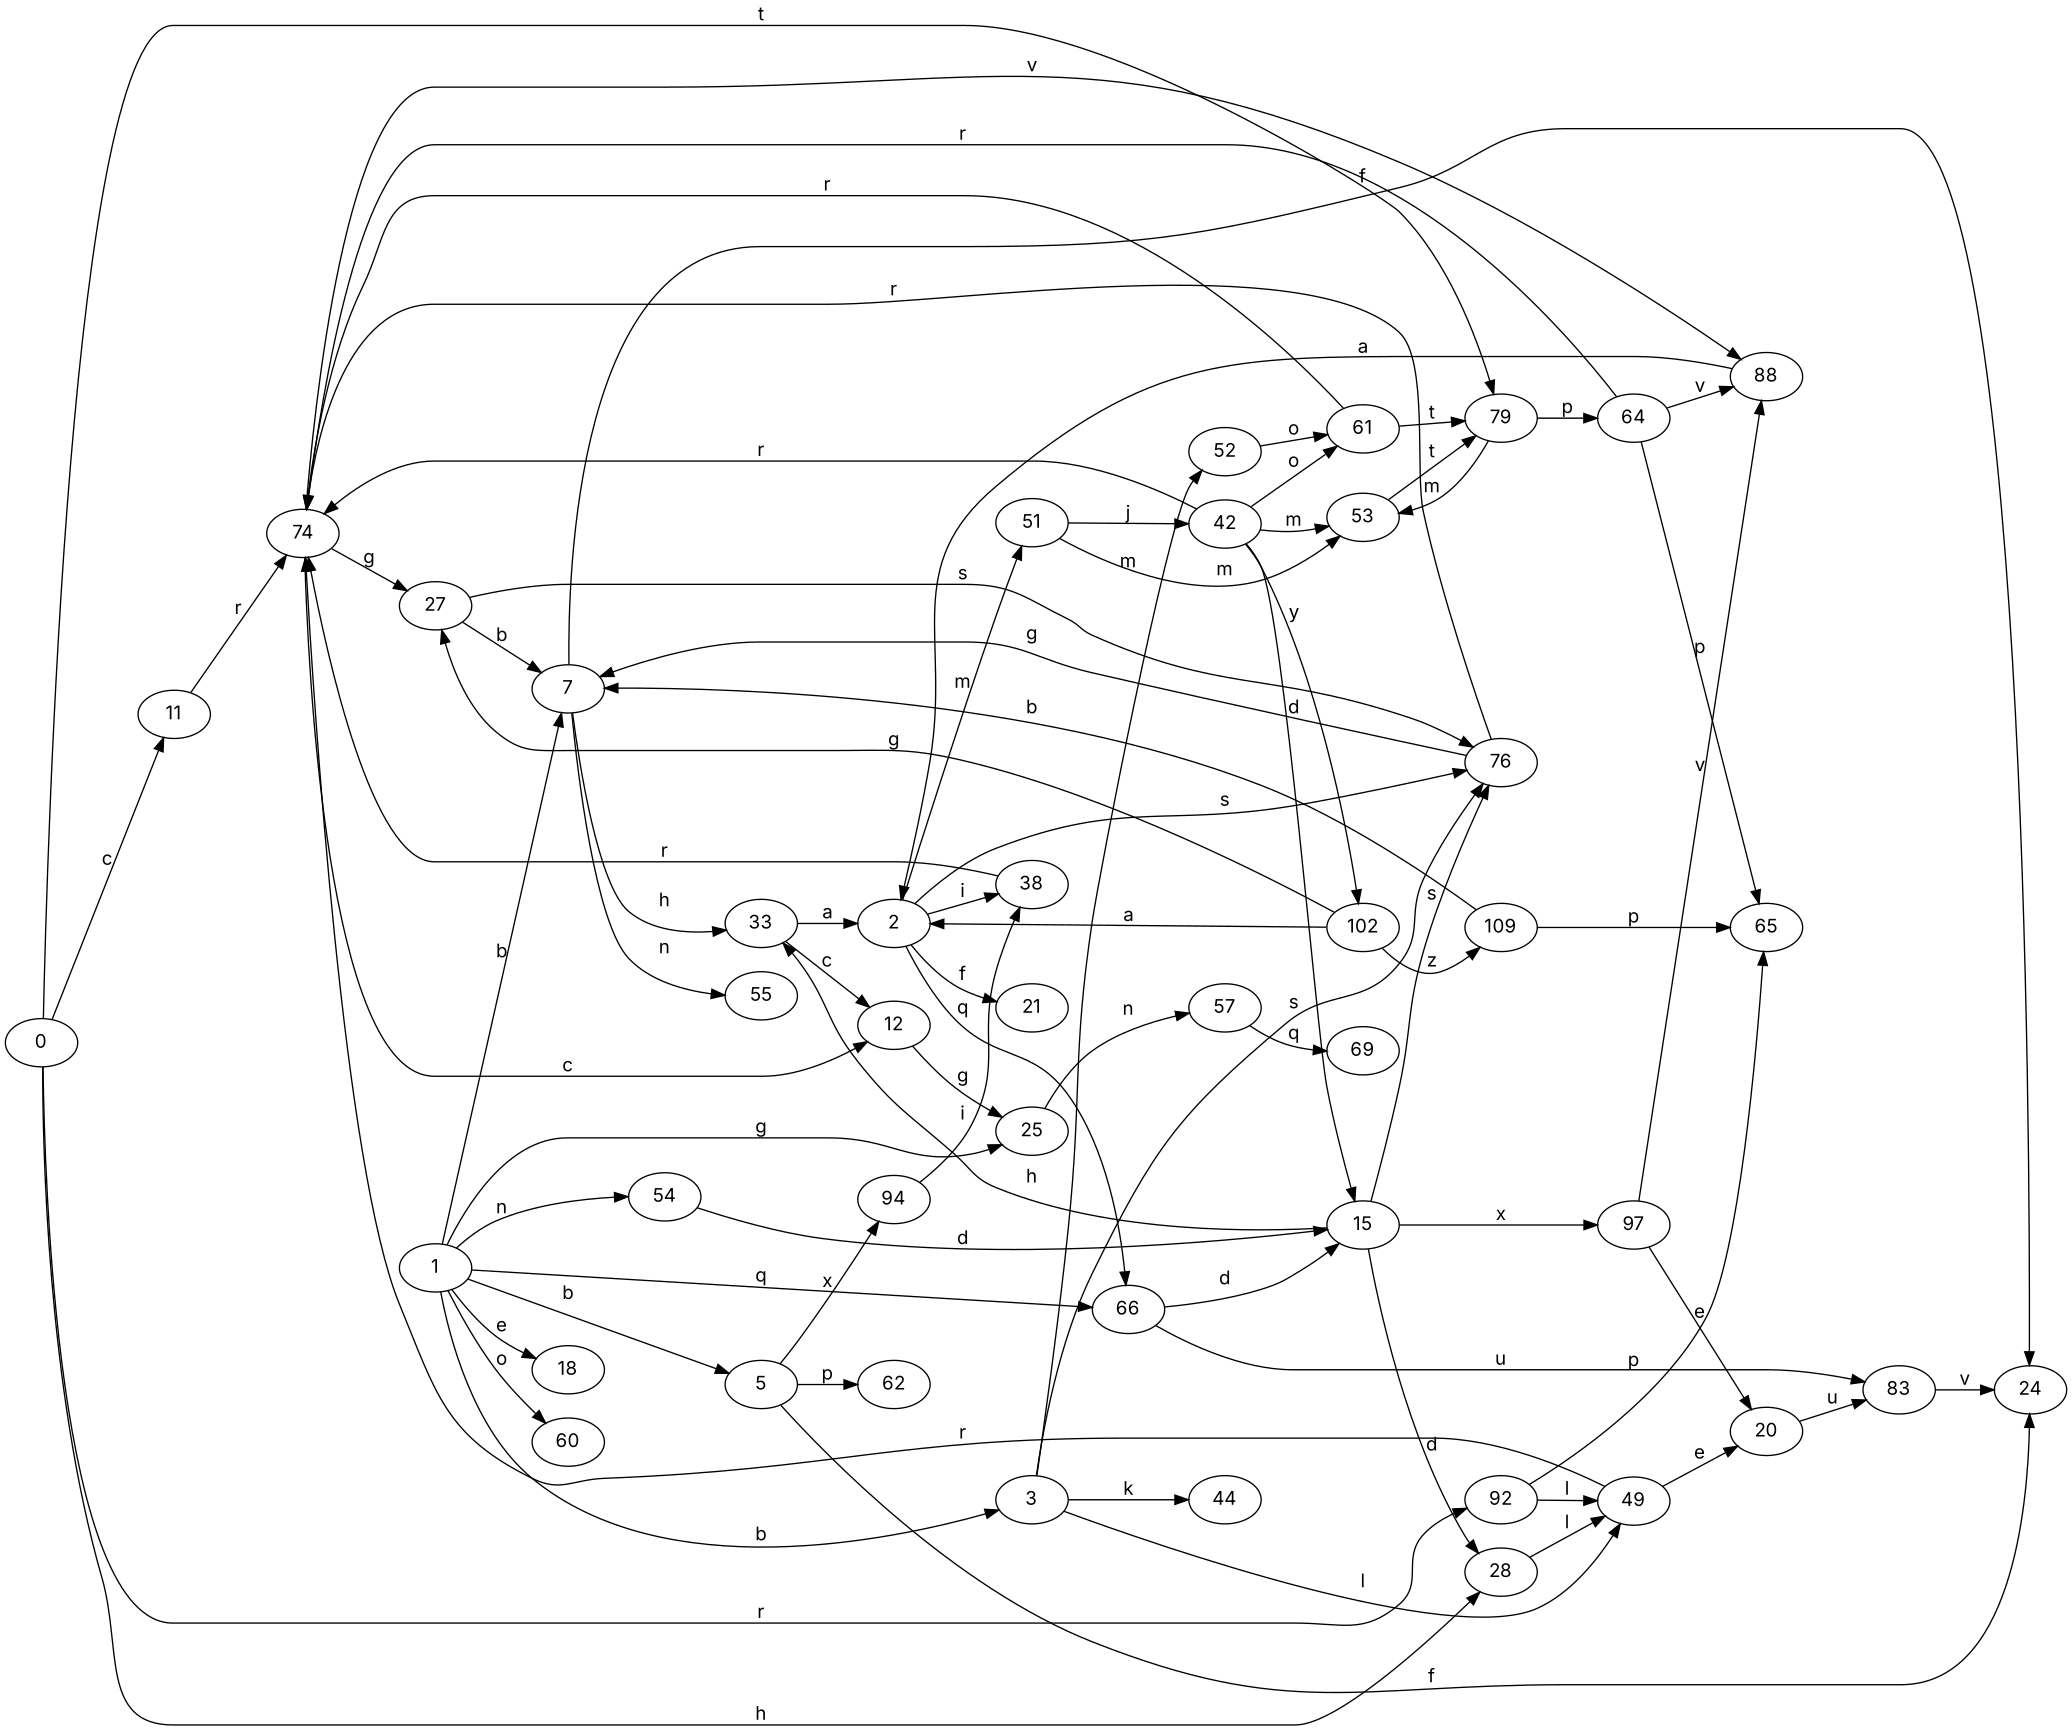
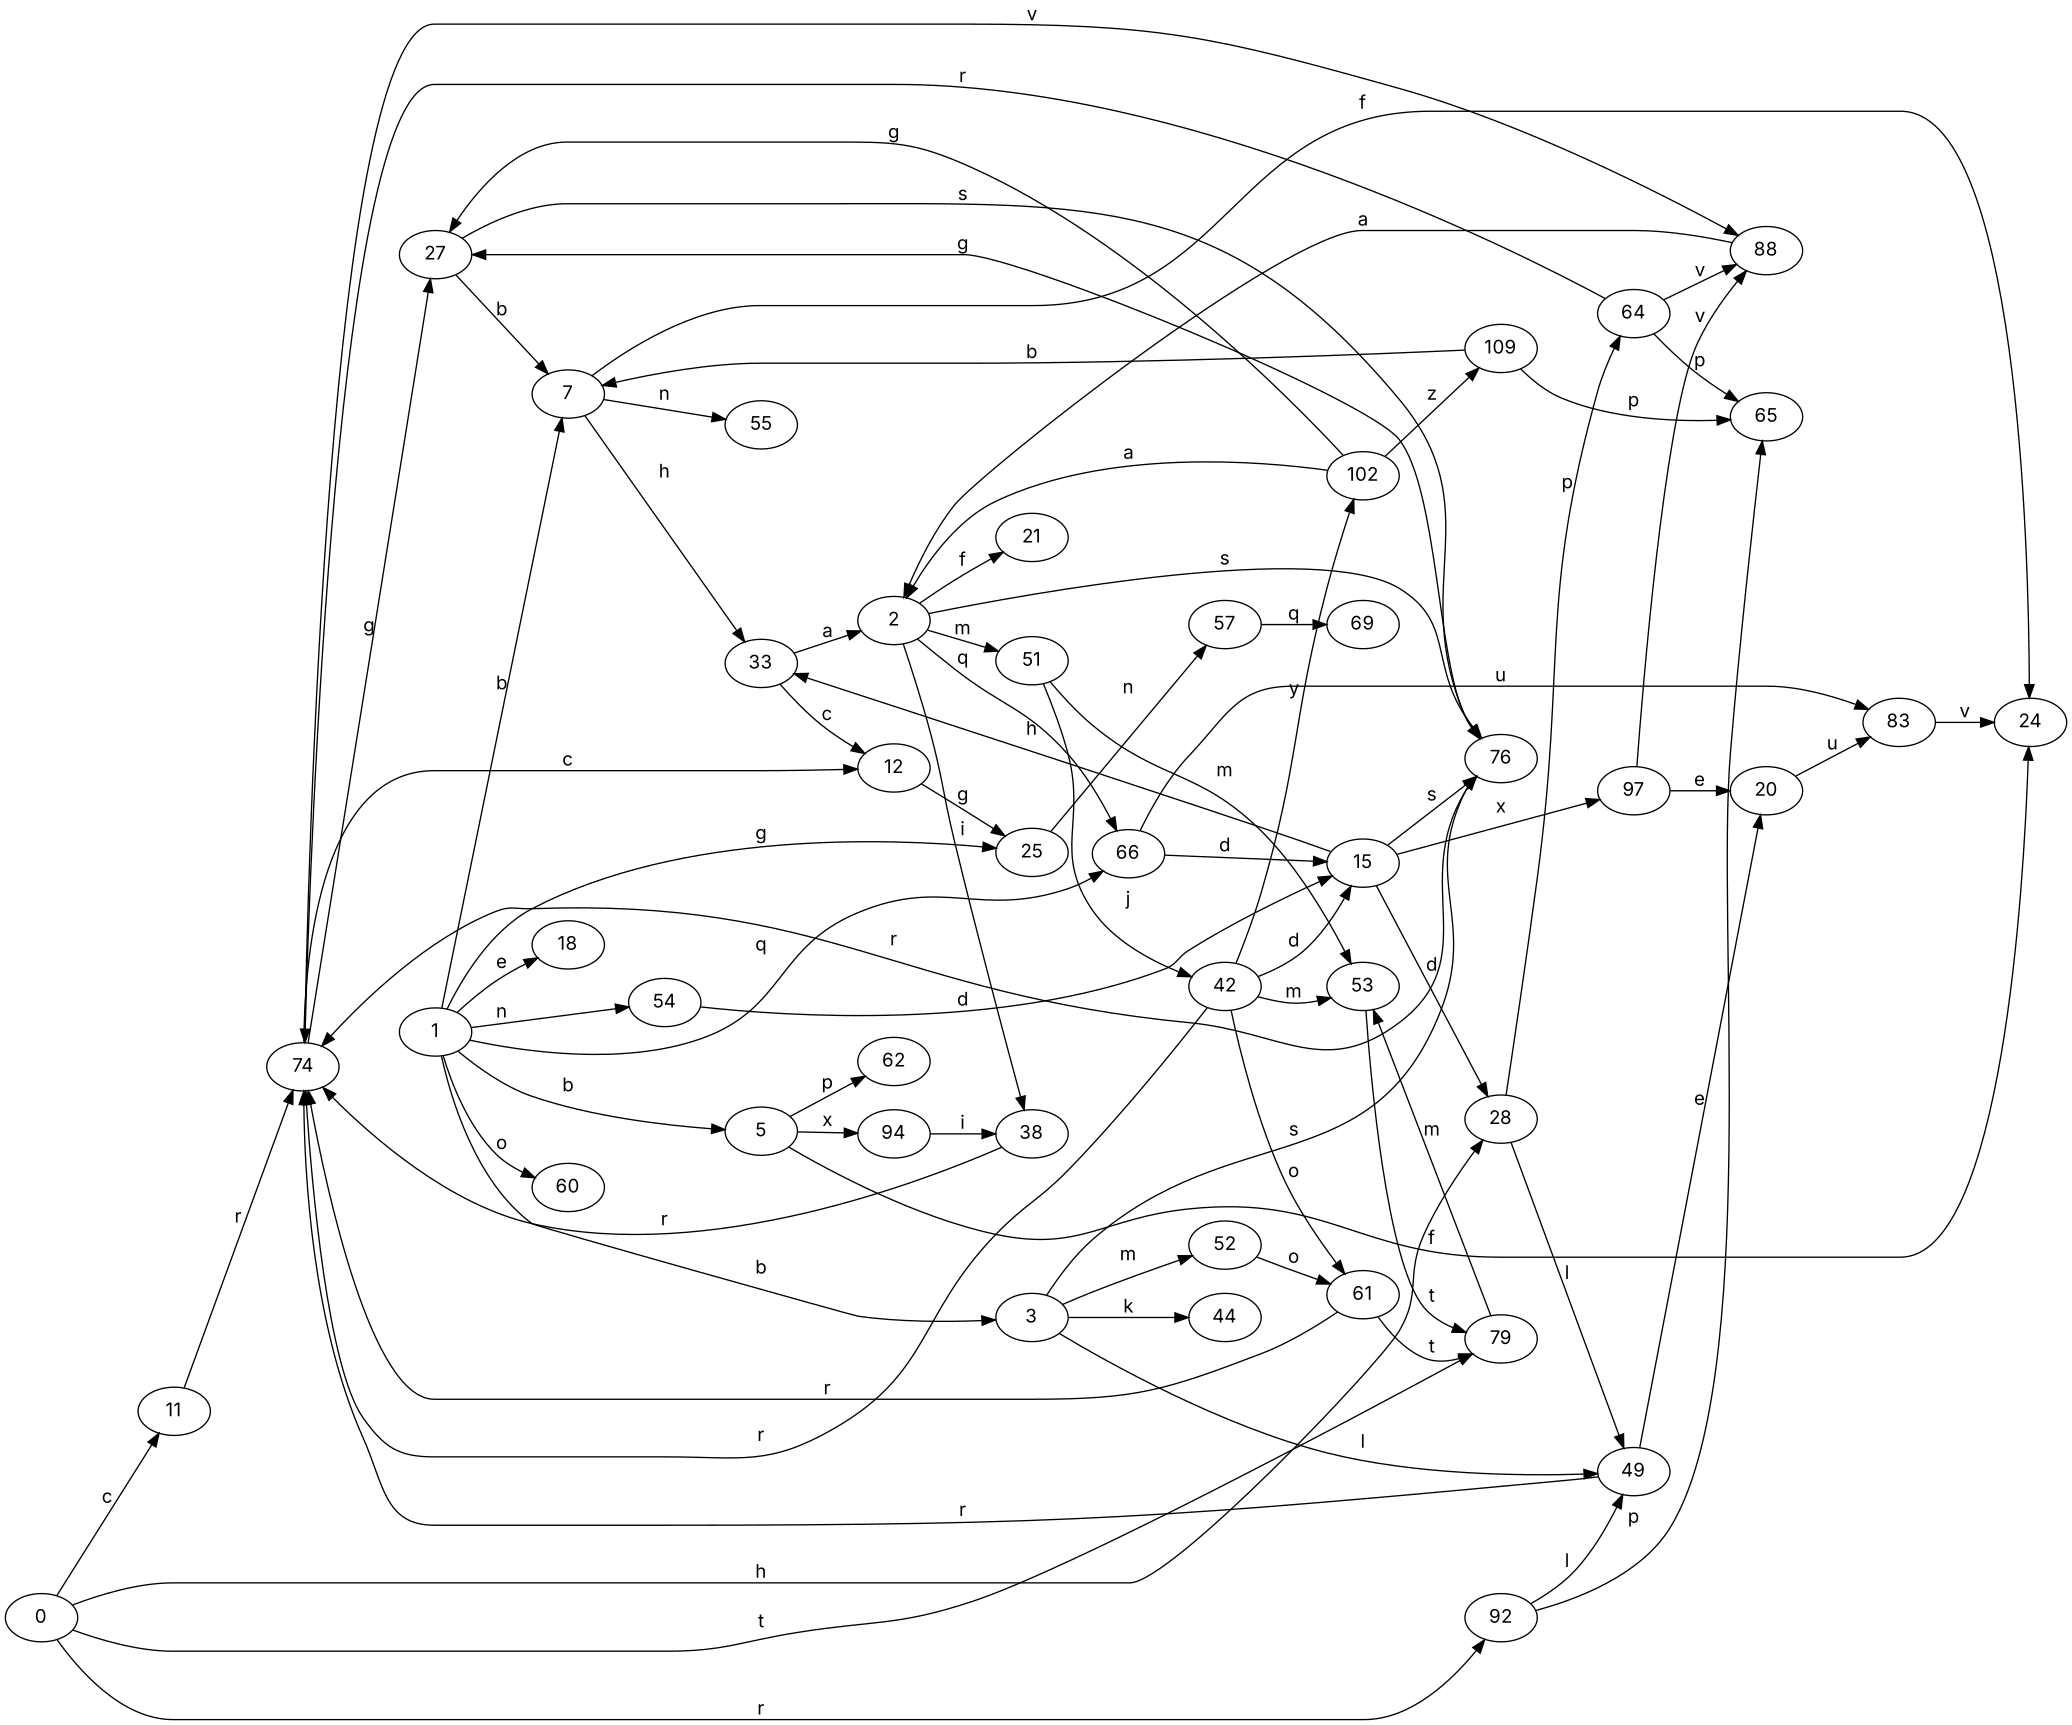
(1561, 418) -> (1552, 720)
(1042, 657) -> (1112, 300)
